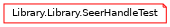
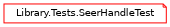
(85, 13) -> (85, 13)
